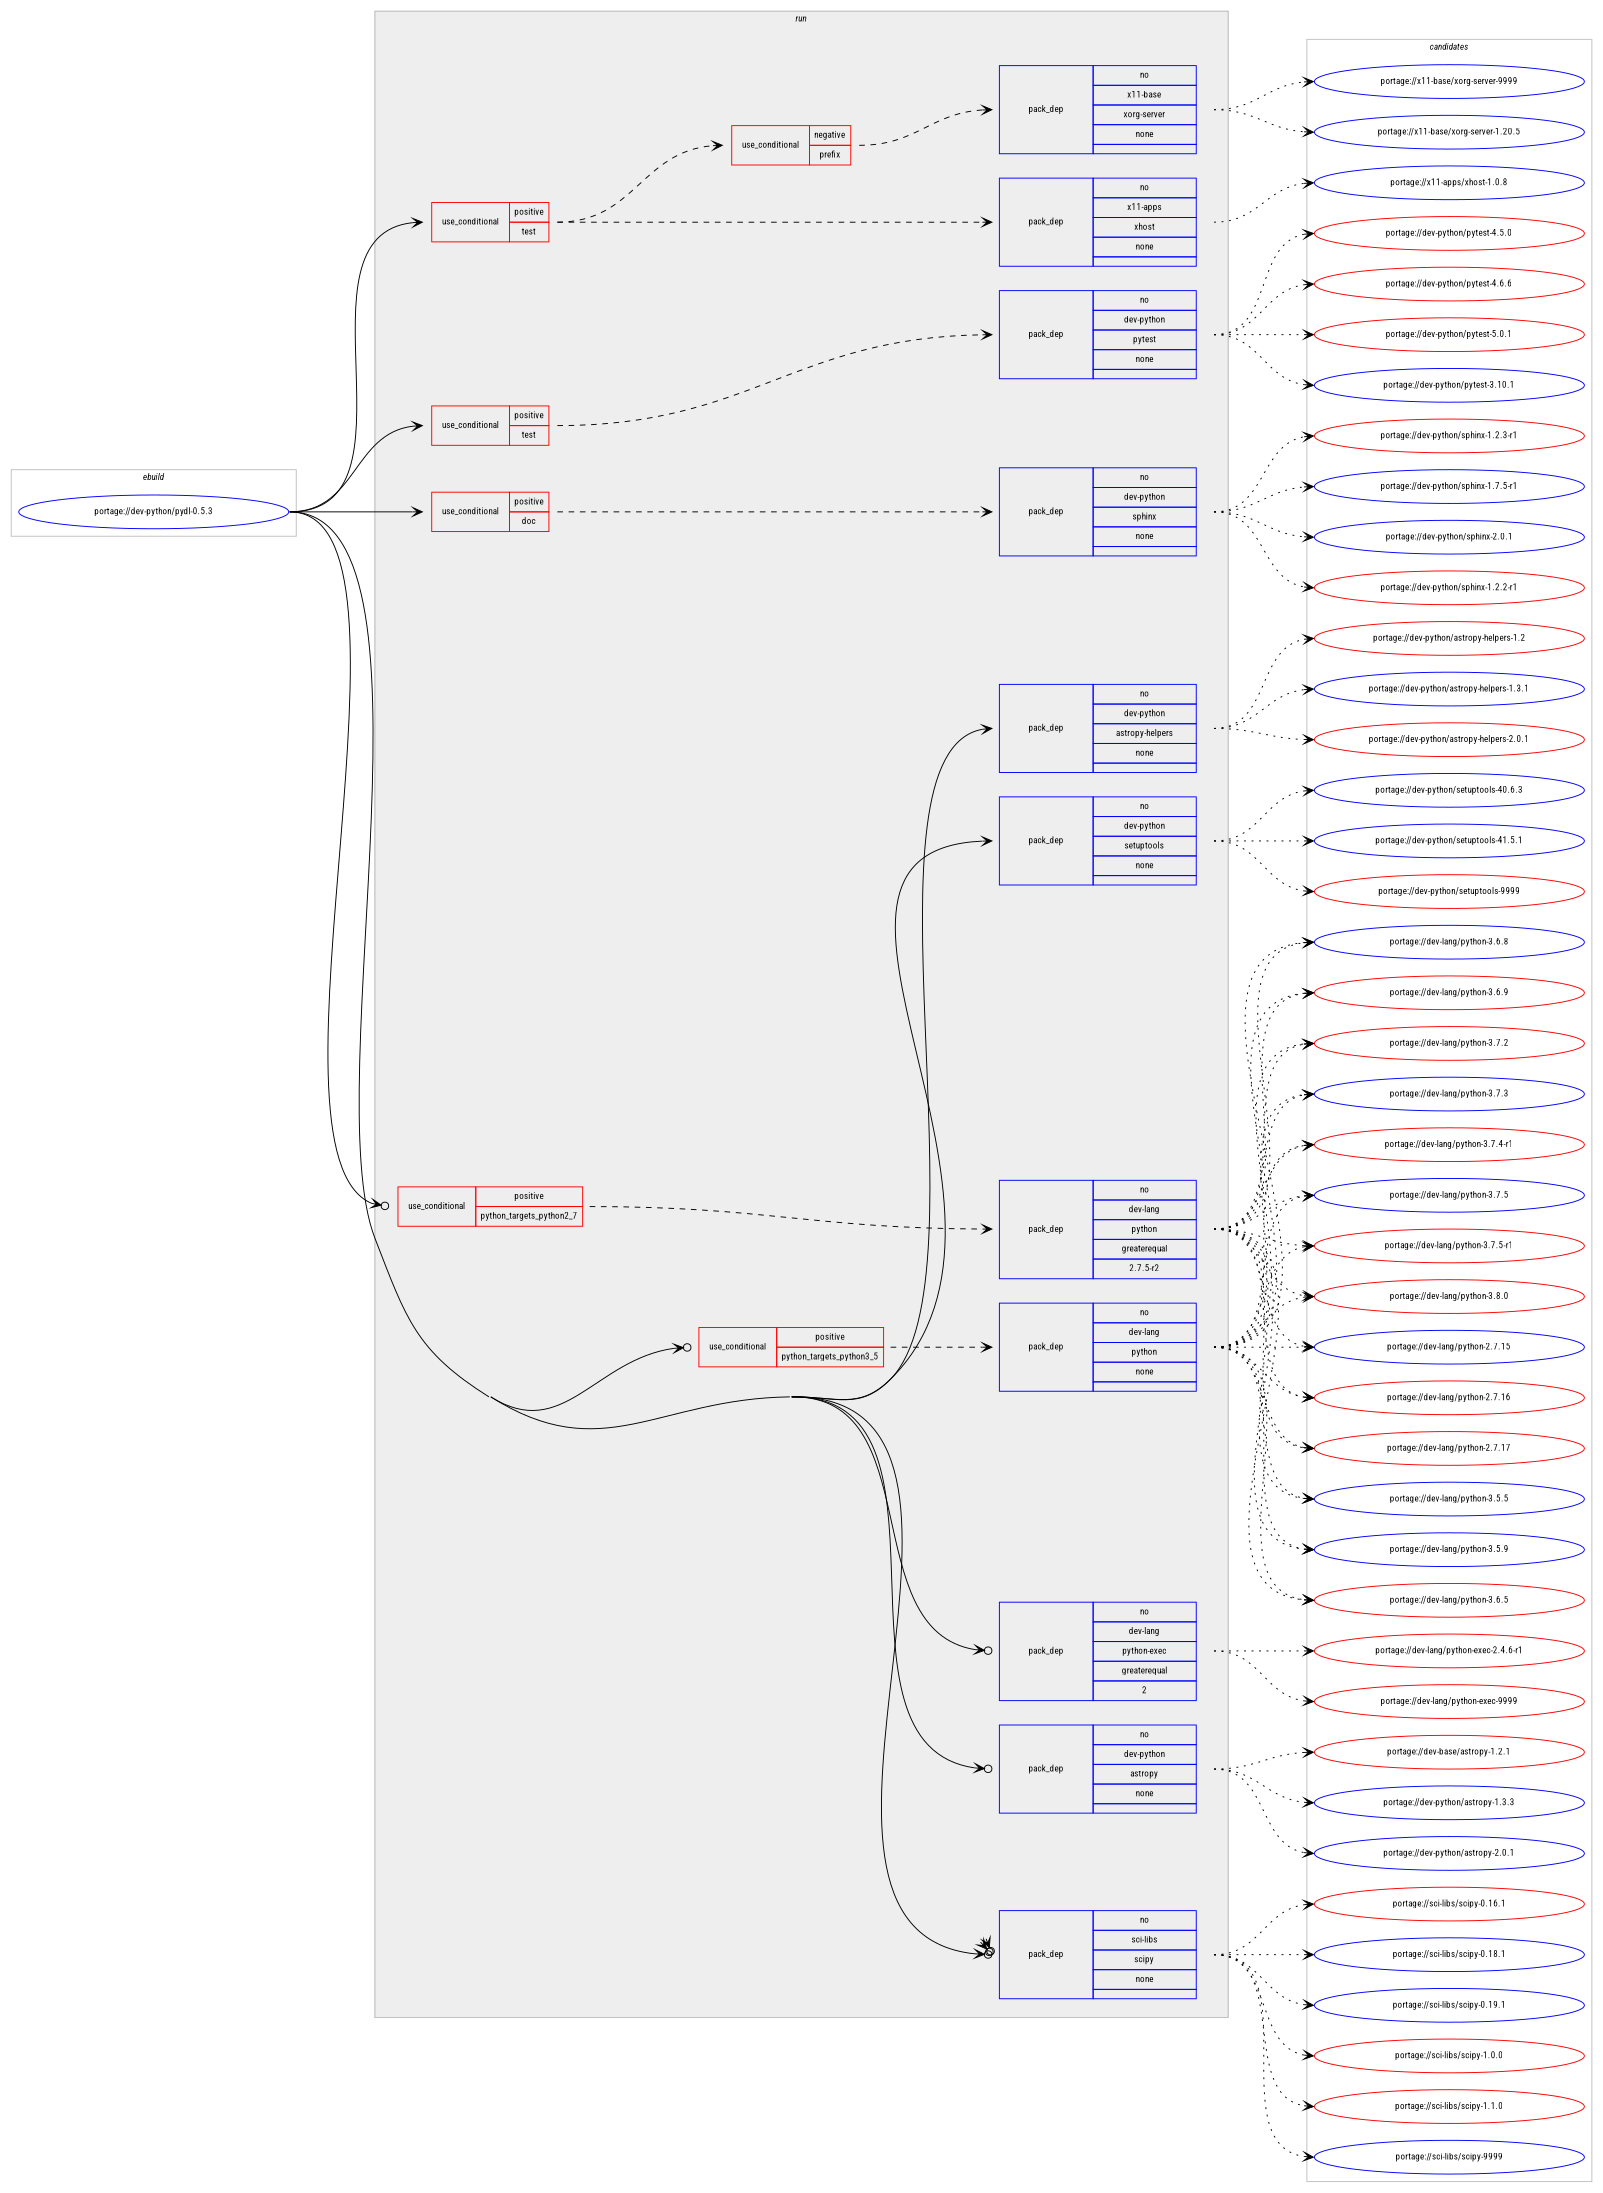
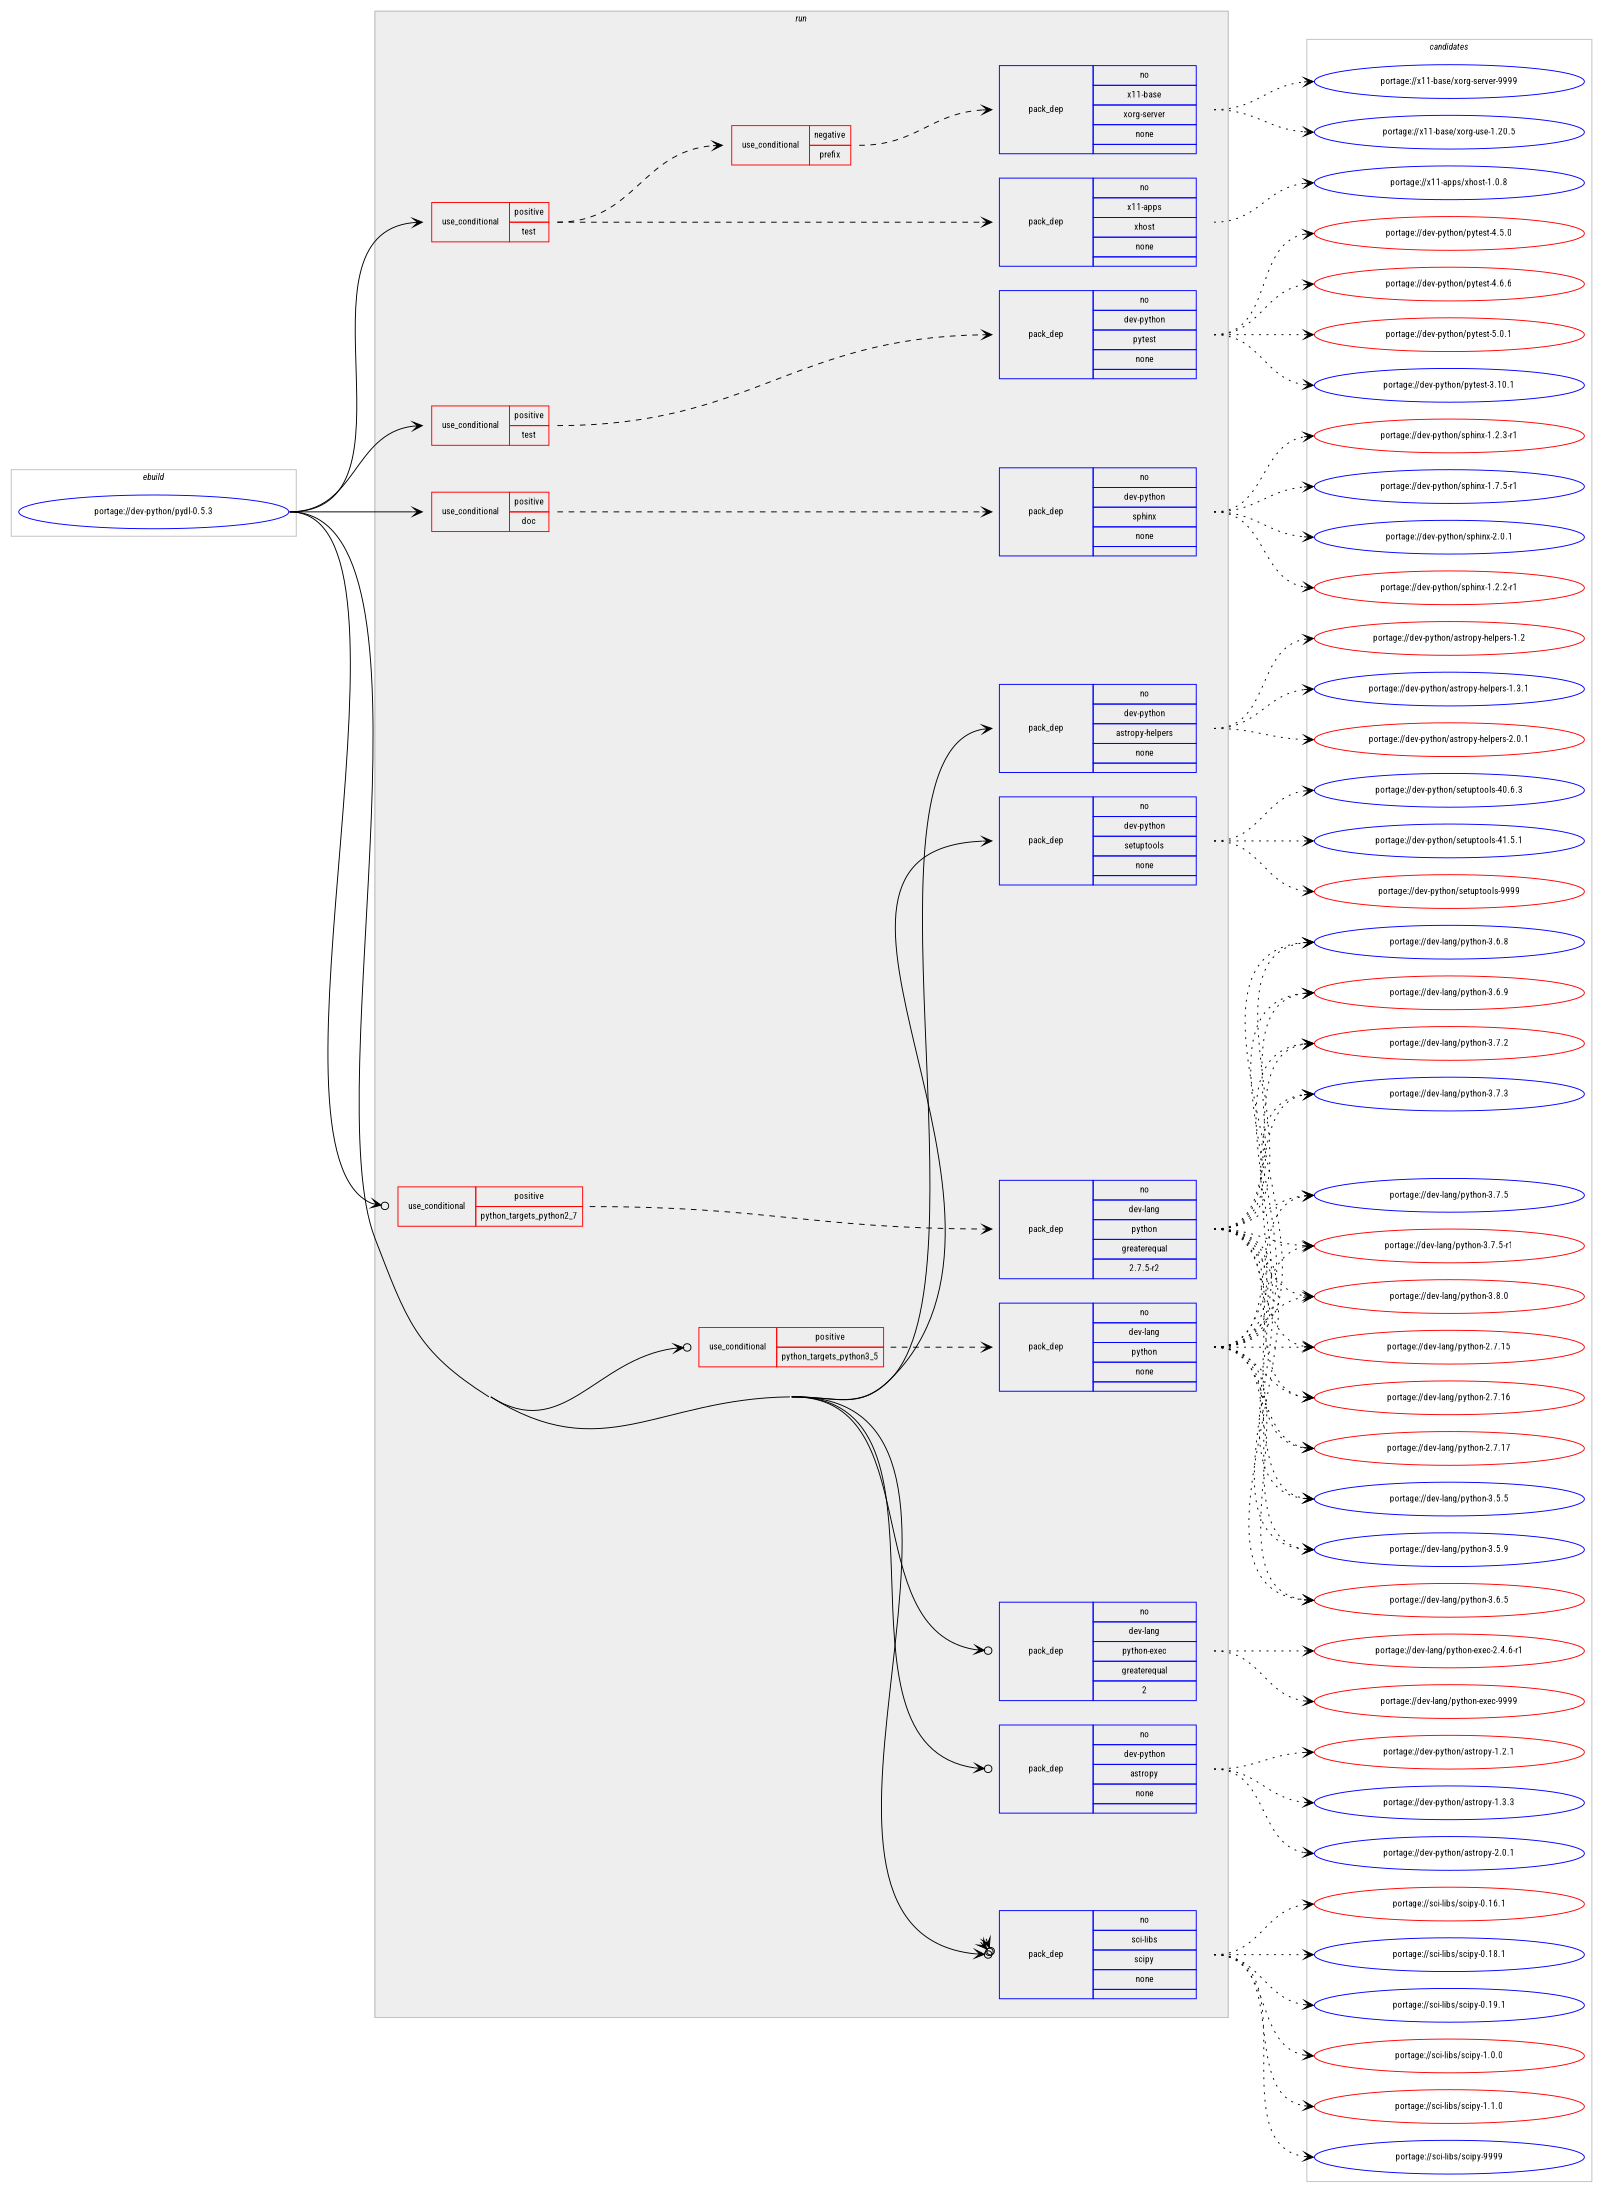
(1449, 132) -> (1449, 132)
(1449, 1145) -> none
(1449, 1347) -> (1449, 1347)
(1449, 1752) -> (1449, 1752)
